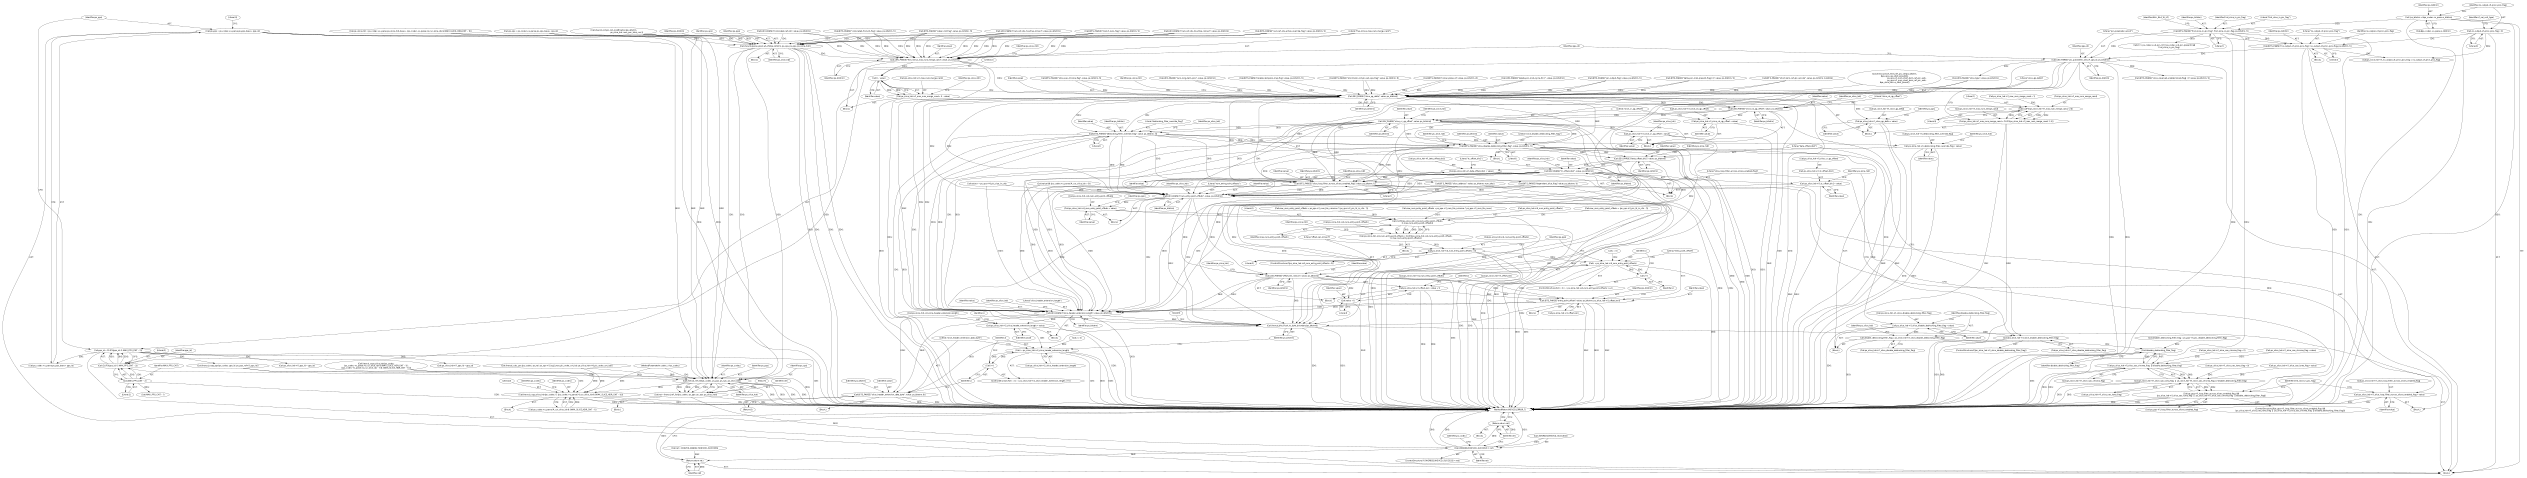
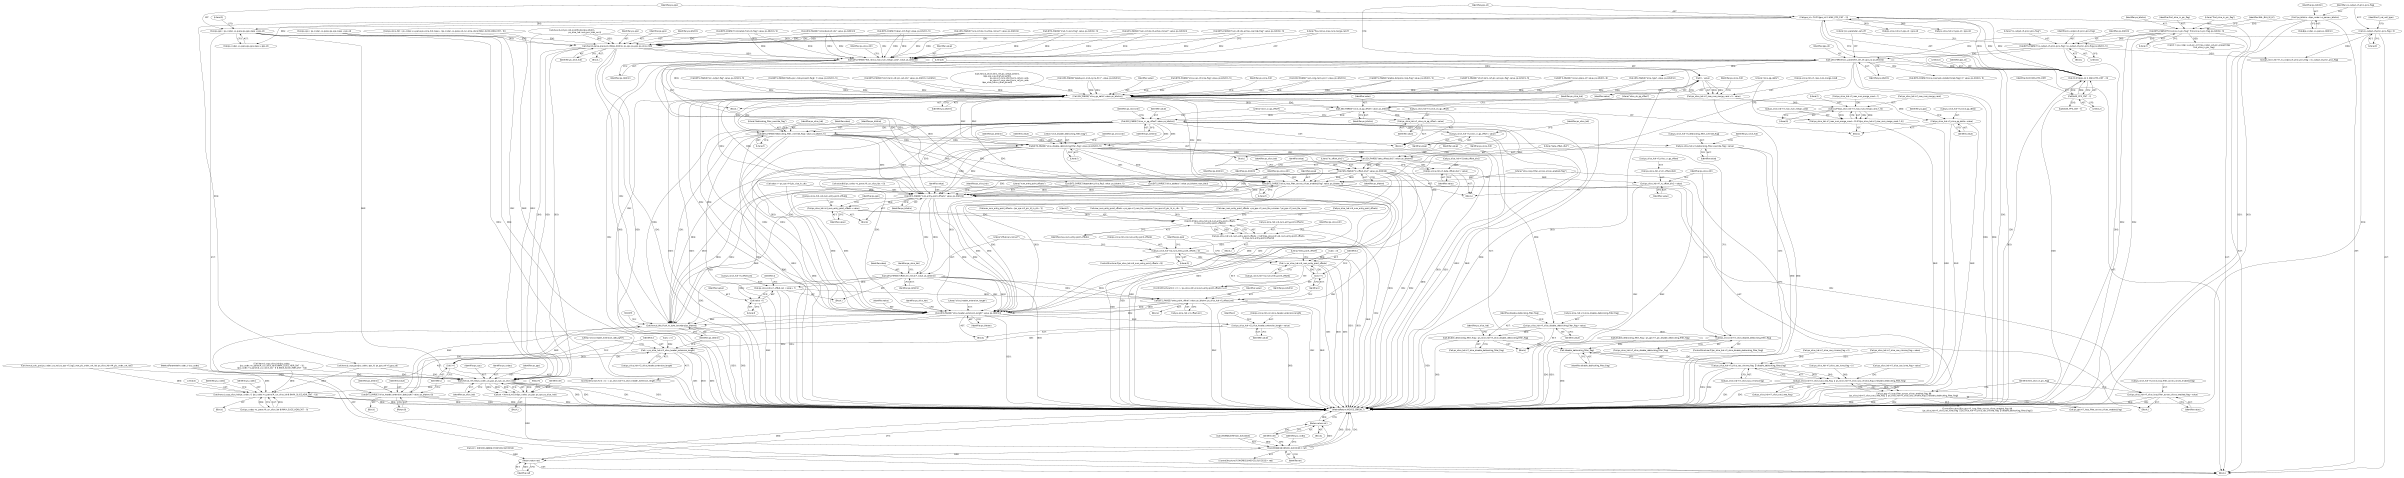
none -> (909, 20)
(166, 366) -> (2031, 78)
